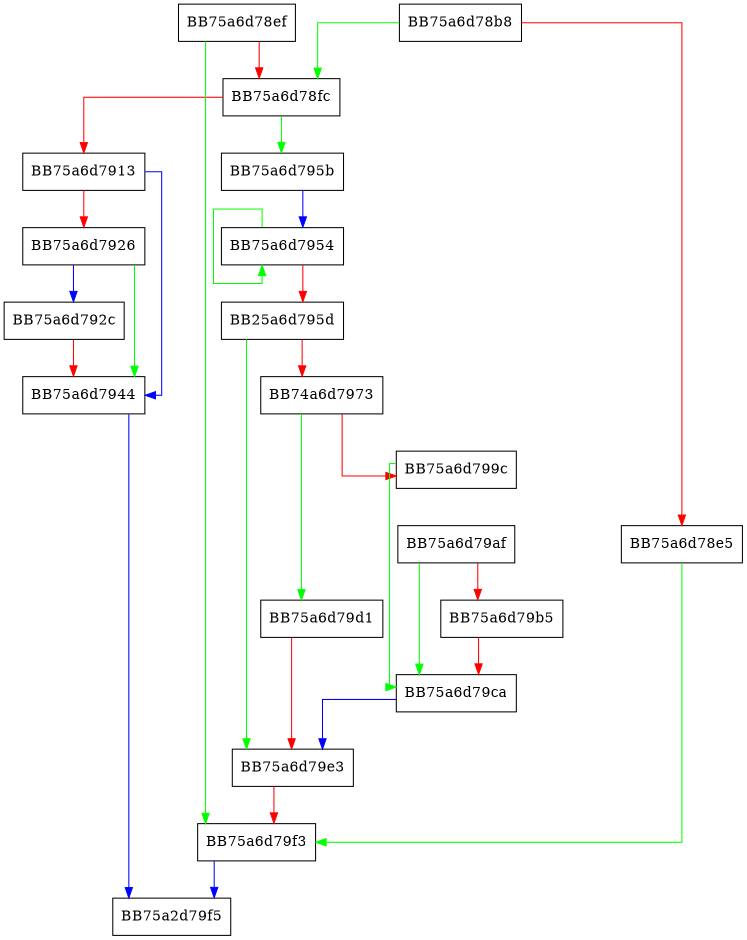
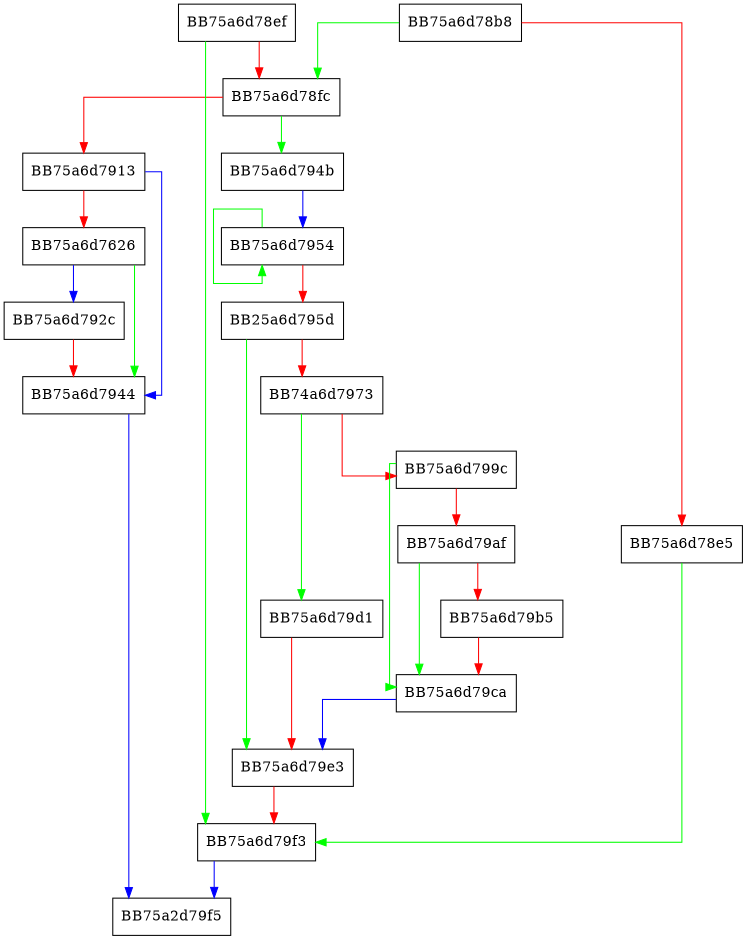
(282, 172) -> (282, 172)
(84, 246) -> (84, 246)
none -> (456, 502)
